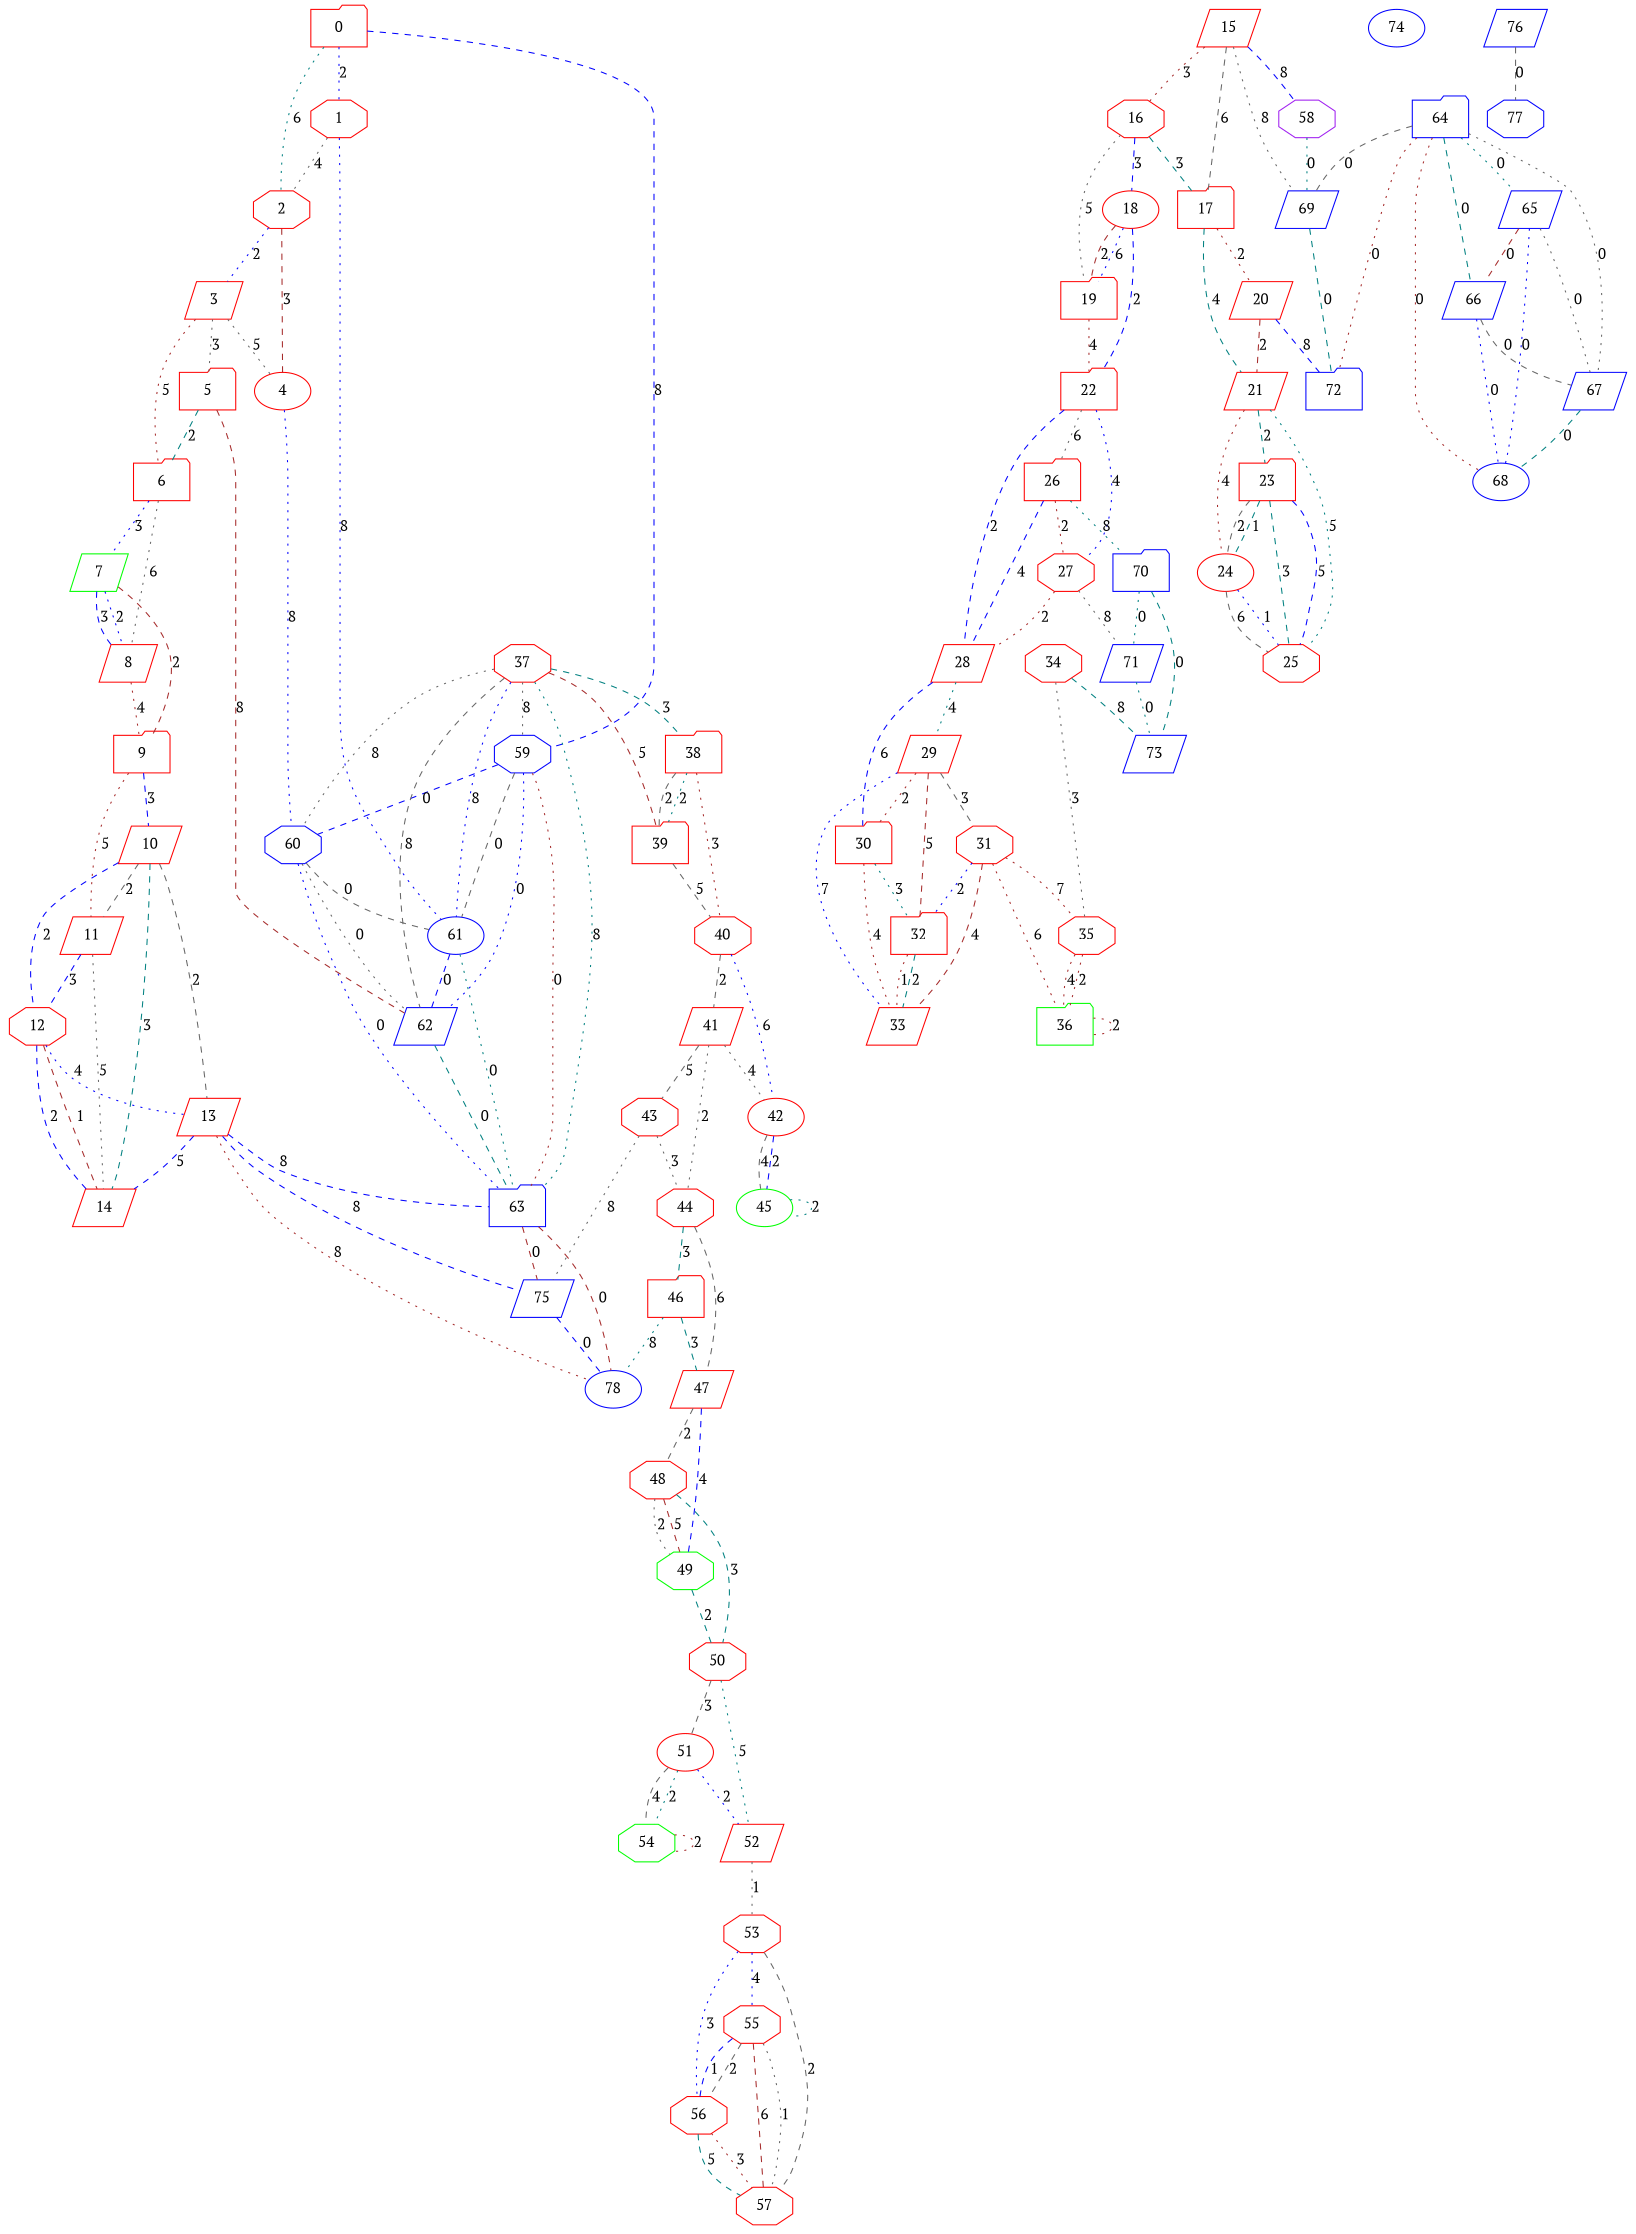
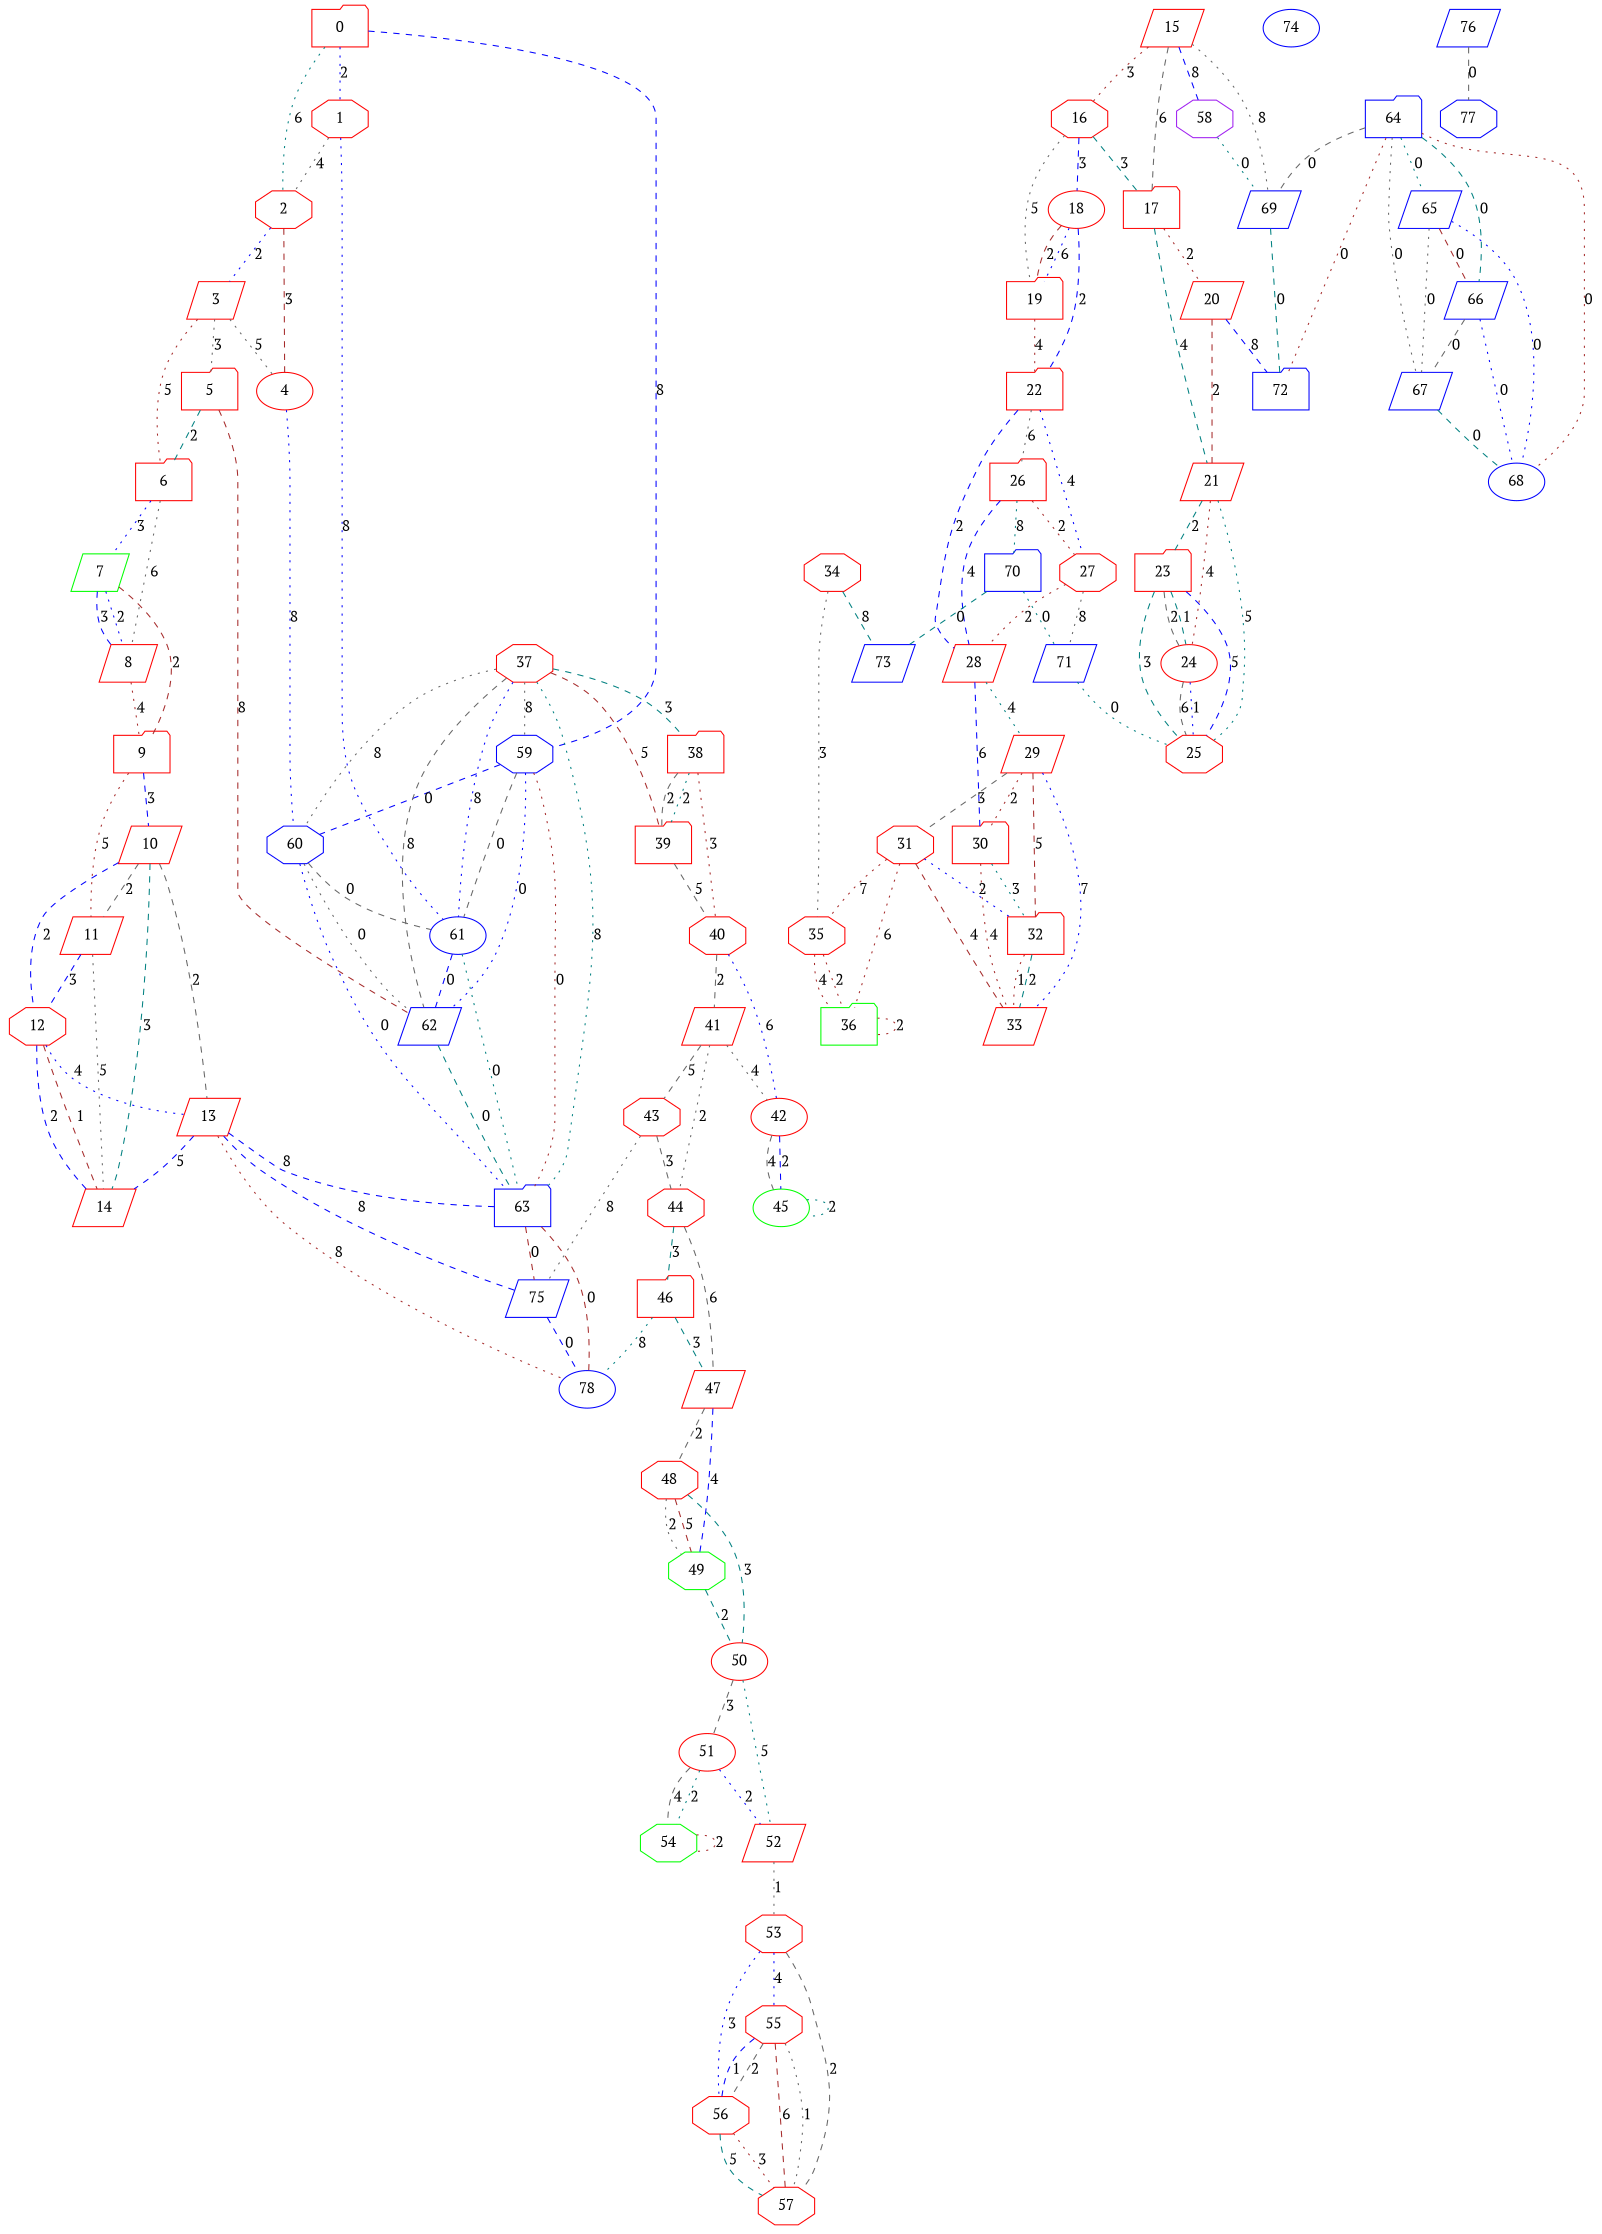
(1143, 709) -> (1117, 721)
(668, 1162) -> (664, 1162)
(718, 1662) -> (740, 1662)
